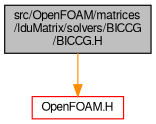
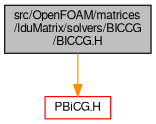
(78, 108) -> (78, 108)
